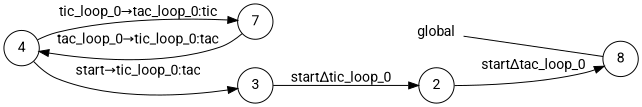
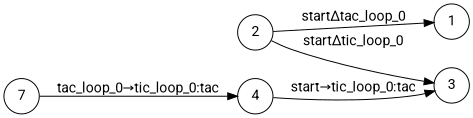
(132, 21) -> none
(436, 32) -> none
(621, 59) -> (452, 22)
(341, 85) -> (346, 65)
